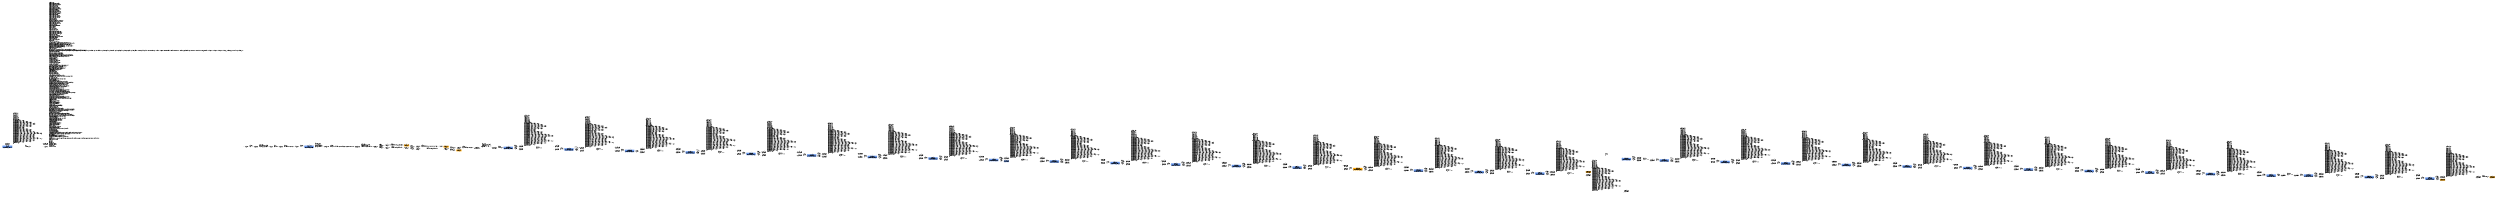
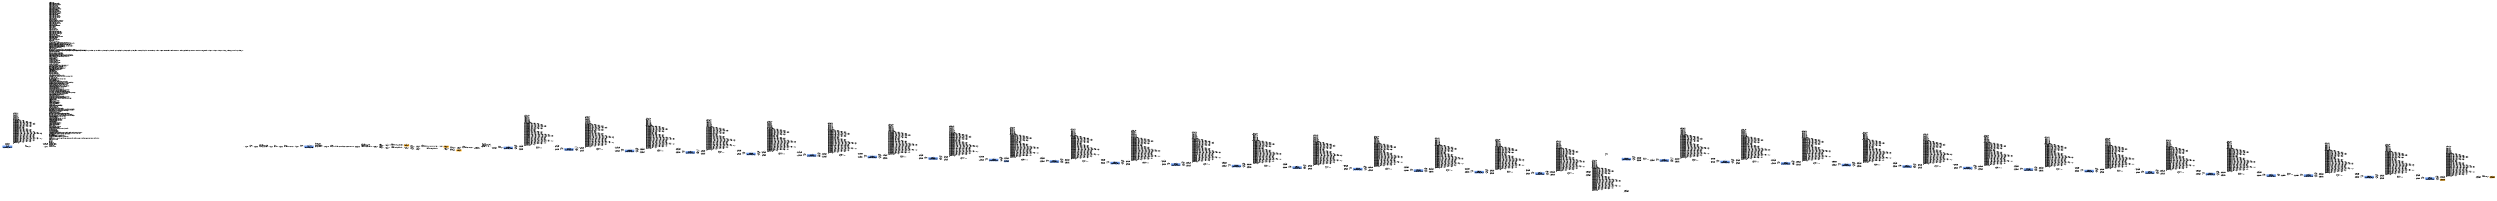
none -> (637, 150)
(1358, 169) -> (1358, 169)
(1588, 172) -> (1588, 172)
